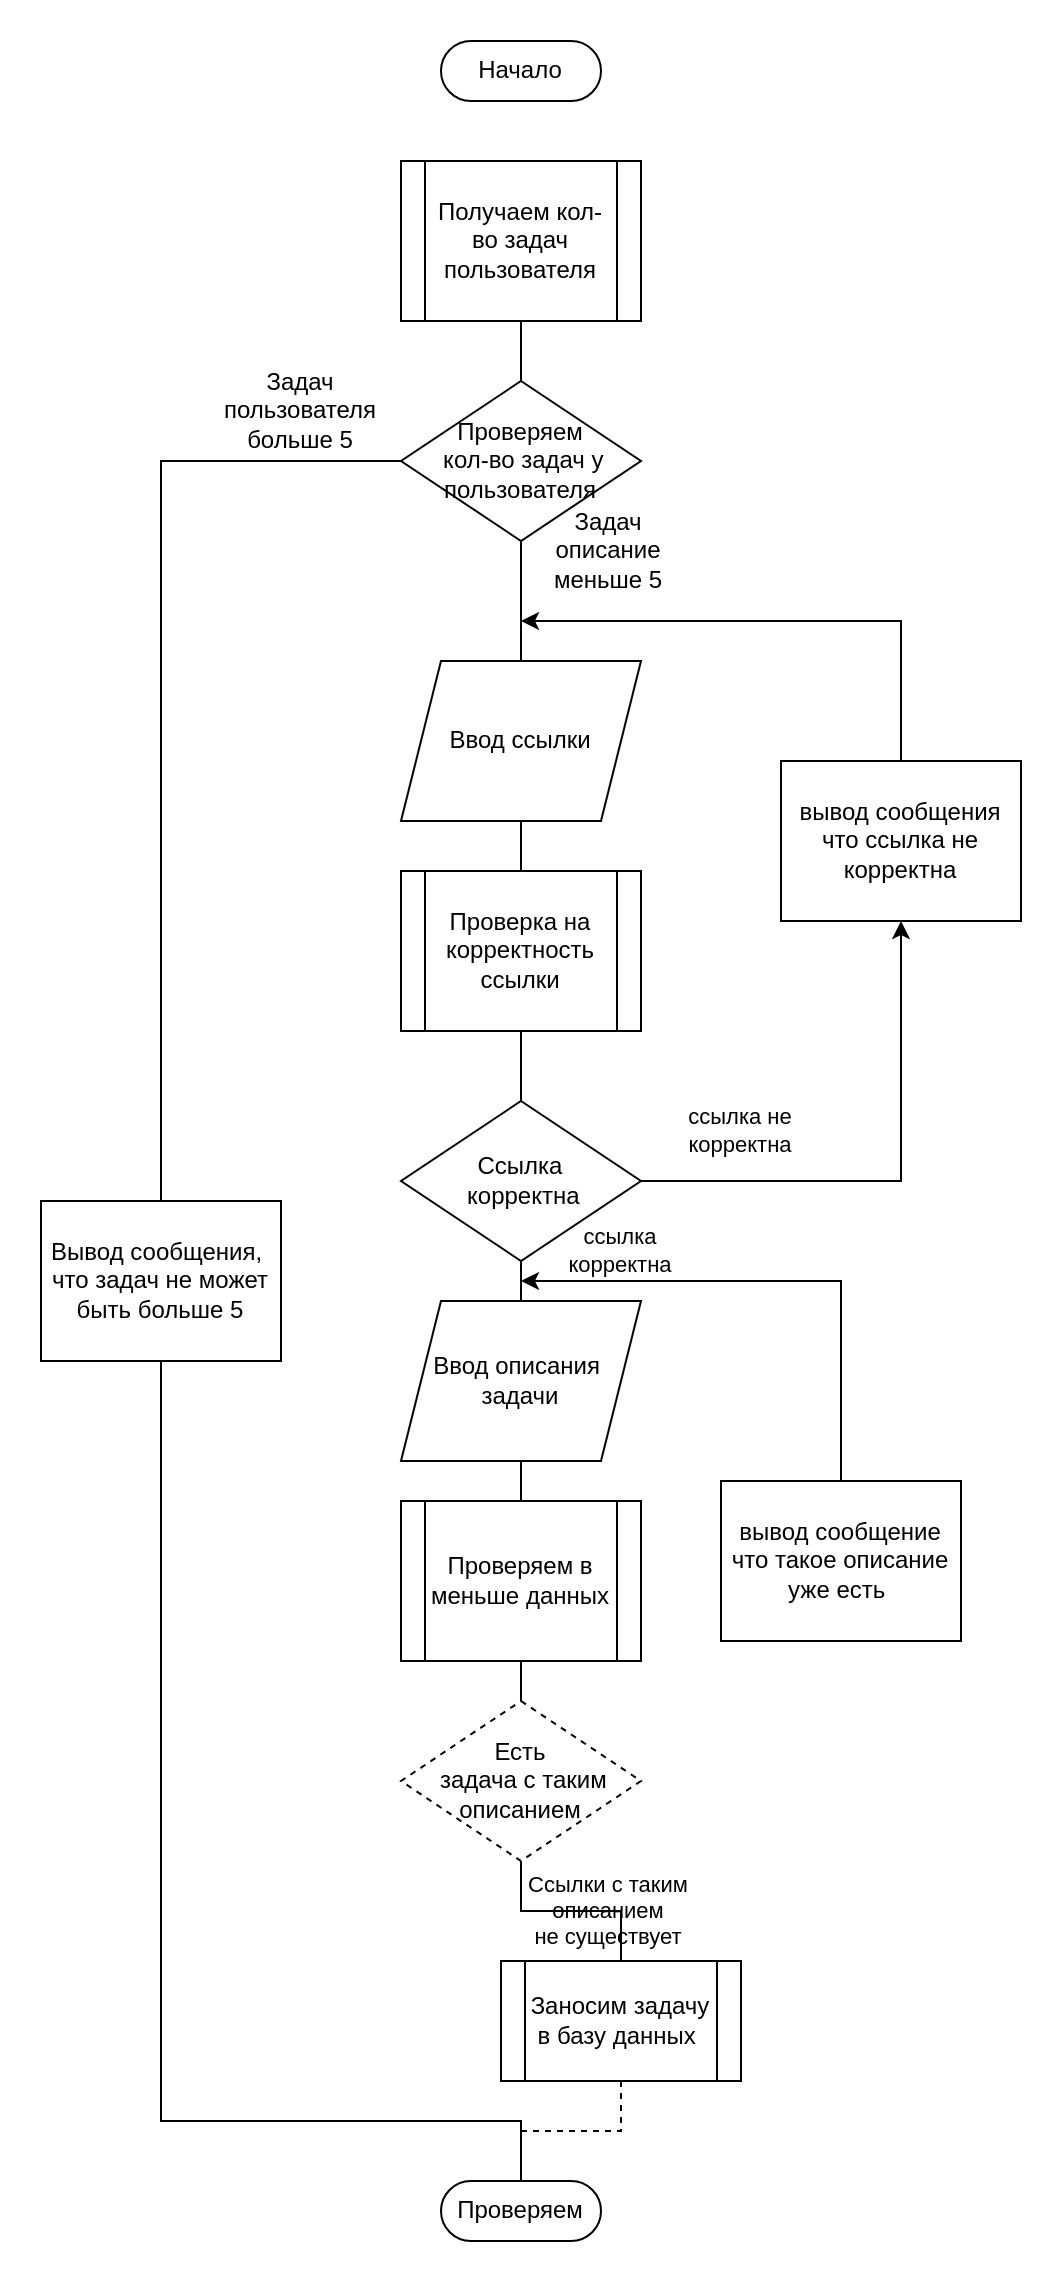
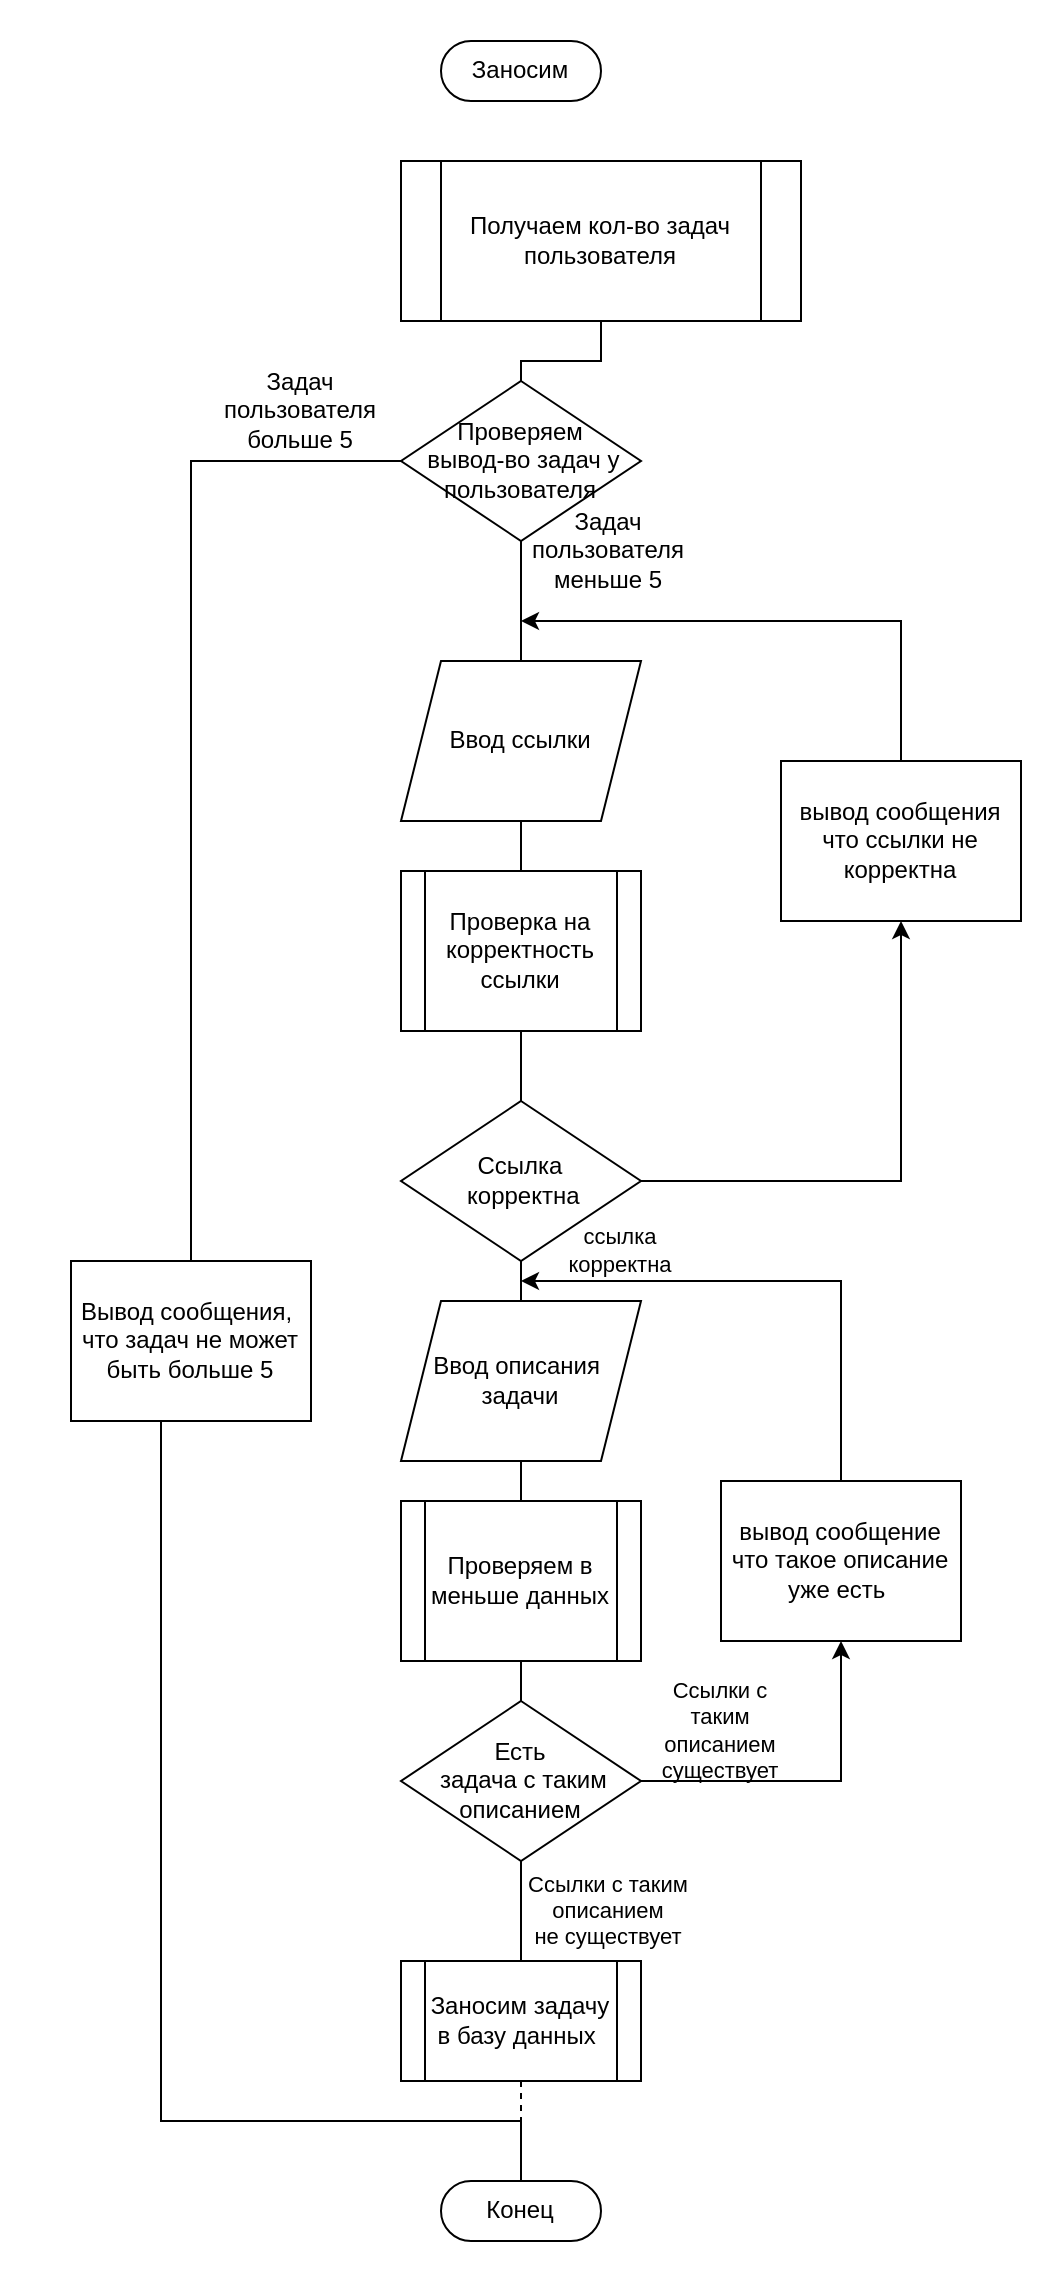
(521, 71) -> (521, 71)
(521, 241) -> (601, 241)
(521, 461) -> (521, 461)
(609, 551) -> (609, 551)
(901, 841) -> (901, 841)
(741, 1131) -> none
(161, 1281) -> (191, 1341)
none -> (721, 1731)
(521, 1781) -> (521, 1781)
none -> (804, 1781)
(621, 2021) -> (521, 2021)
(521, 2211) -> (521, 2211)
